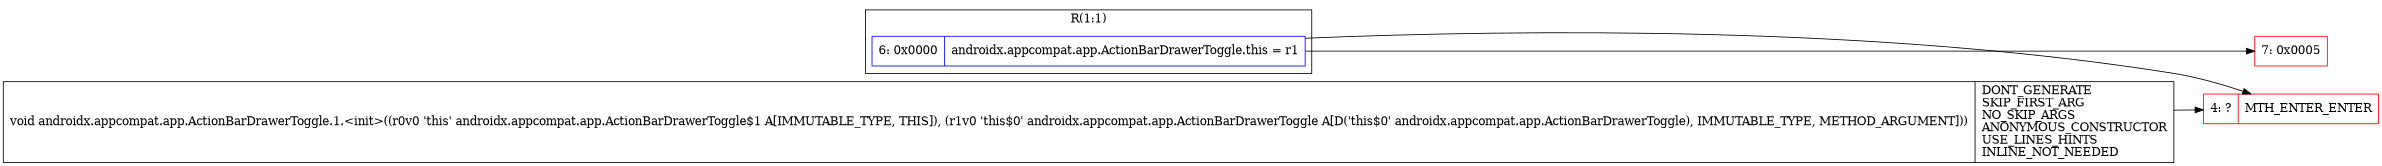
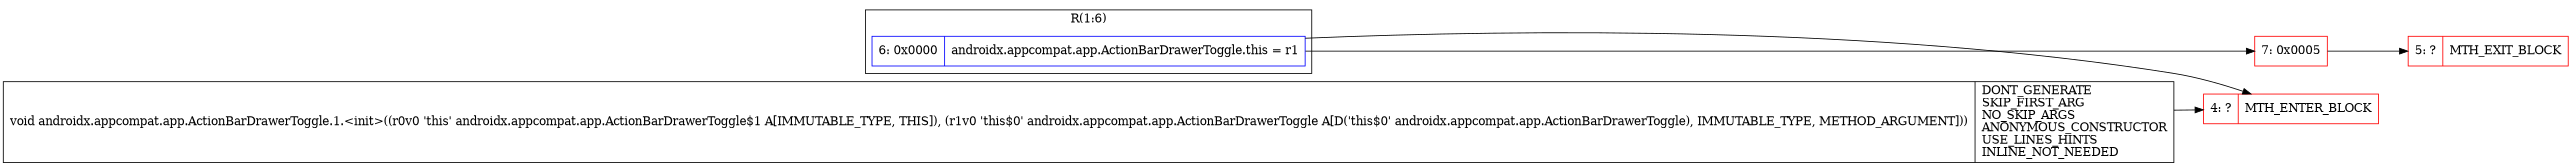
(1089, 19) -> (1089, 19)
none -> (2488, 51)
(2308, 108) -> (2308, 108)
